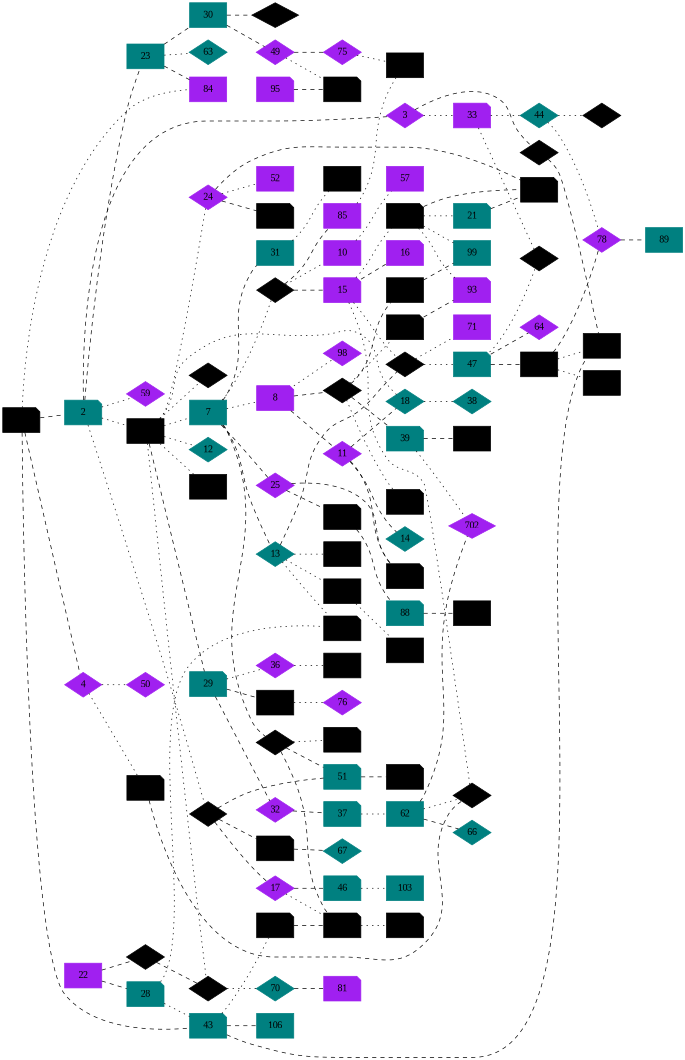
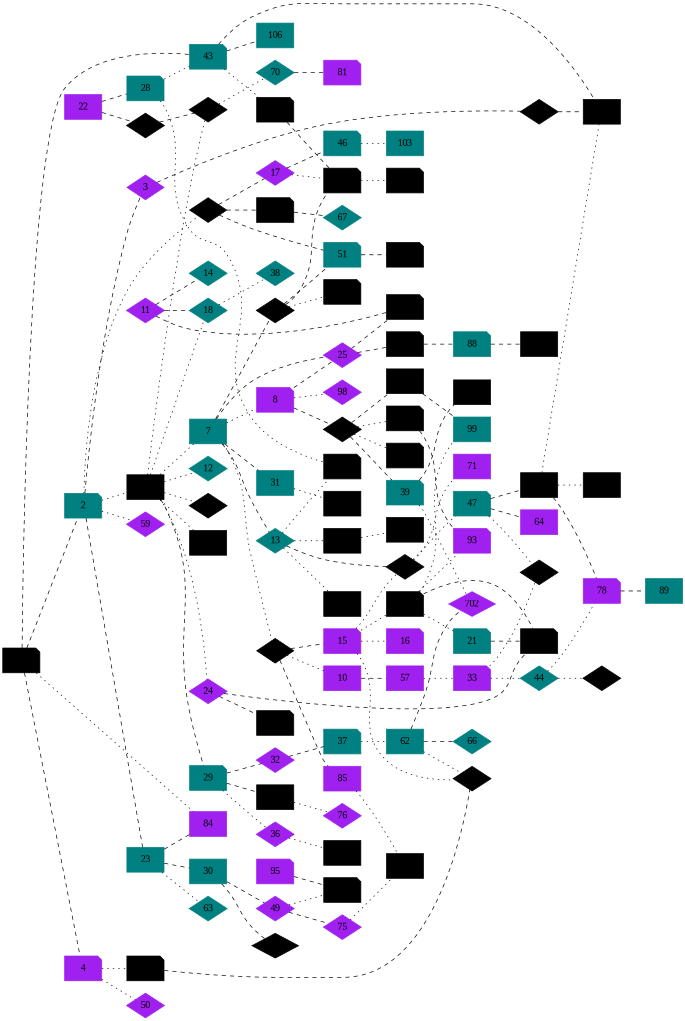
(439, 116) -> (439, 678)
(275, 179) -> none
(374, 216) -> (374, 678)
(602, 240) -> (602, 591)
(374, 272) -> (374, 641)
(539, 327) -> (539, 522)
(312, 429) -> (313, 374)
(83, 685) -> (83, 968)
